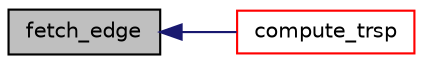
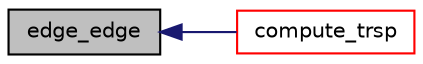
(84, 32) -> (84, 32)
